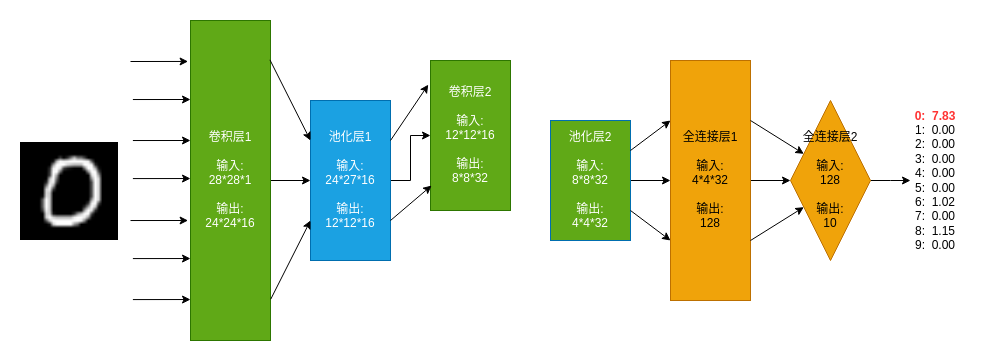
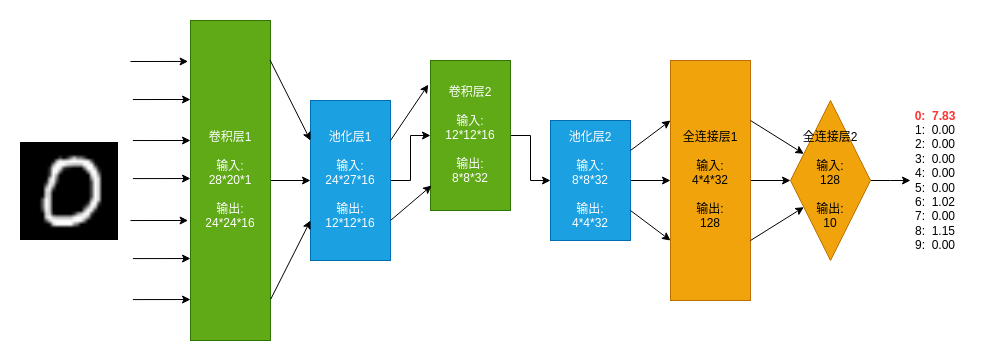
none -> (531, 155)
(231, 181) -> (231, 181)
(591, 181) -> (591, 181)
